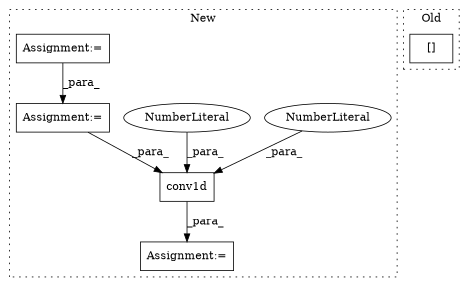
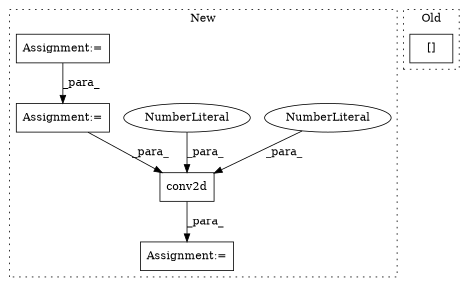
(187, 187) -> (187, 187)
